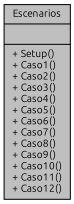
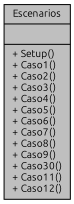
(37, 166) -> (37, 166)
